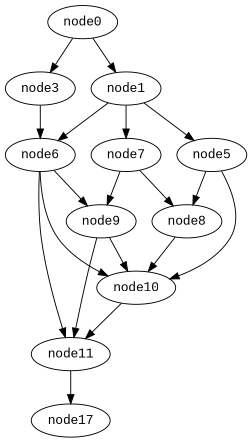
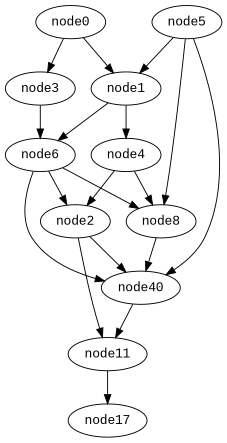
(165, 119) -> (160, 52)
(126, 155) -> (126, 155)
(101, 221) -> (75, 221)
(43, 251) -> (95, 185)
(136, 288) -> (141, 288)
